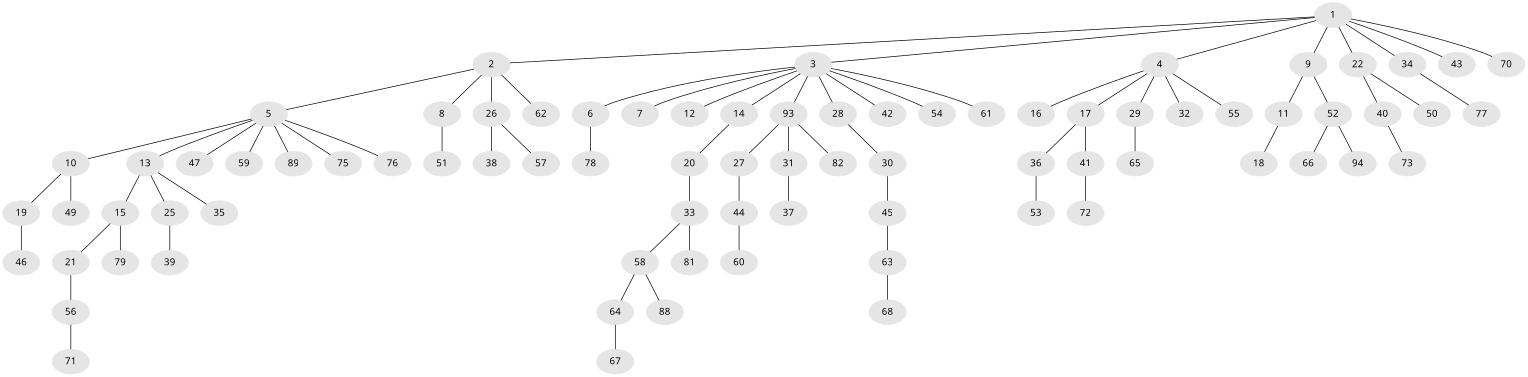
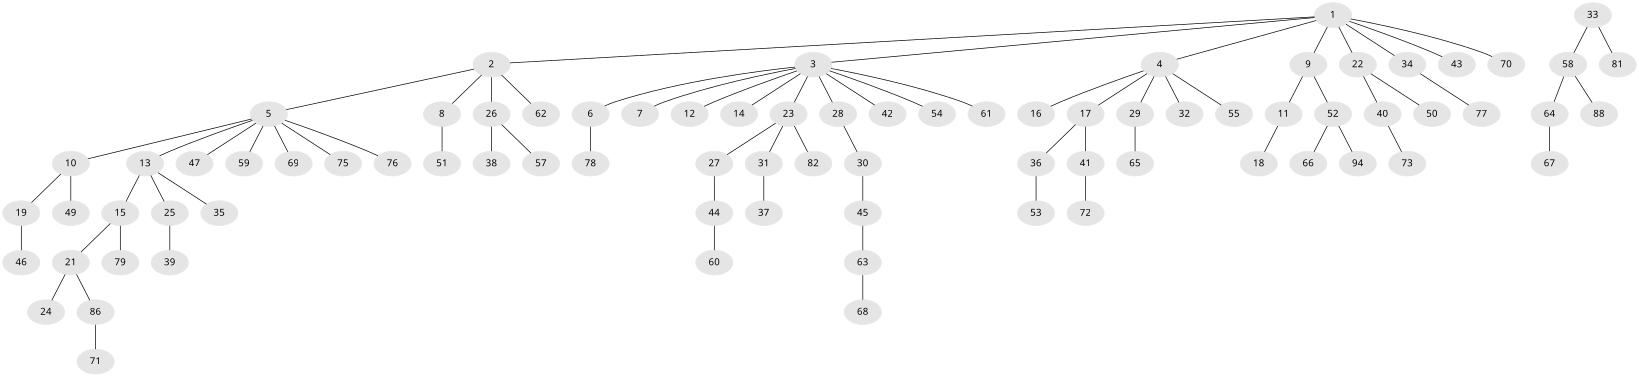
(789, 114) -> (789, 114)
(294, 164) -> (294, 164)
(690, 164) -> none
none -> (46, 312)
(71, 312) -> (96, 312)
